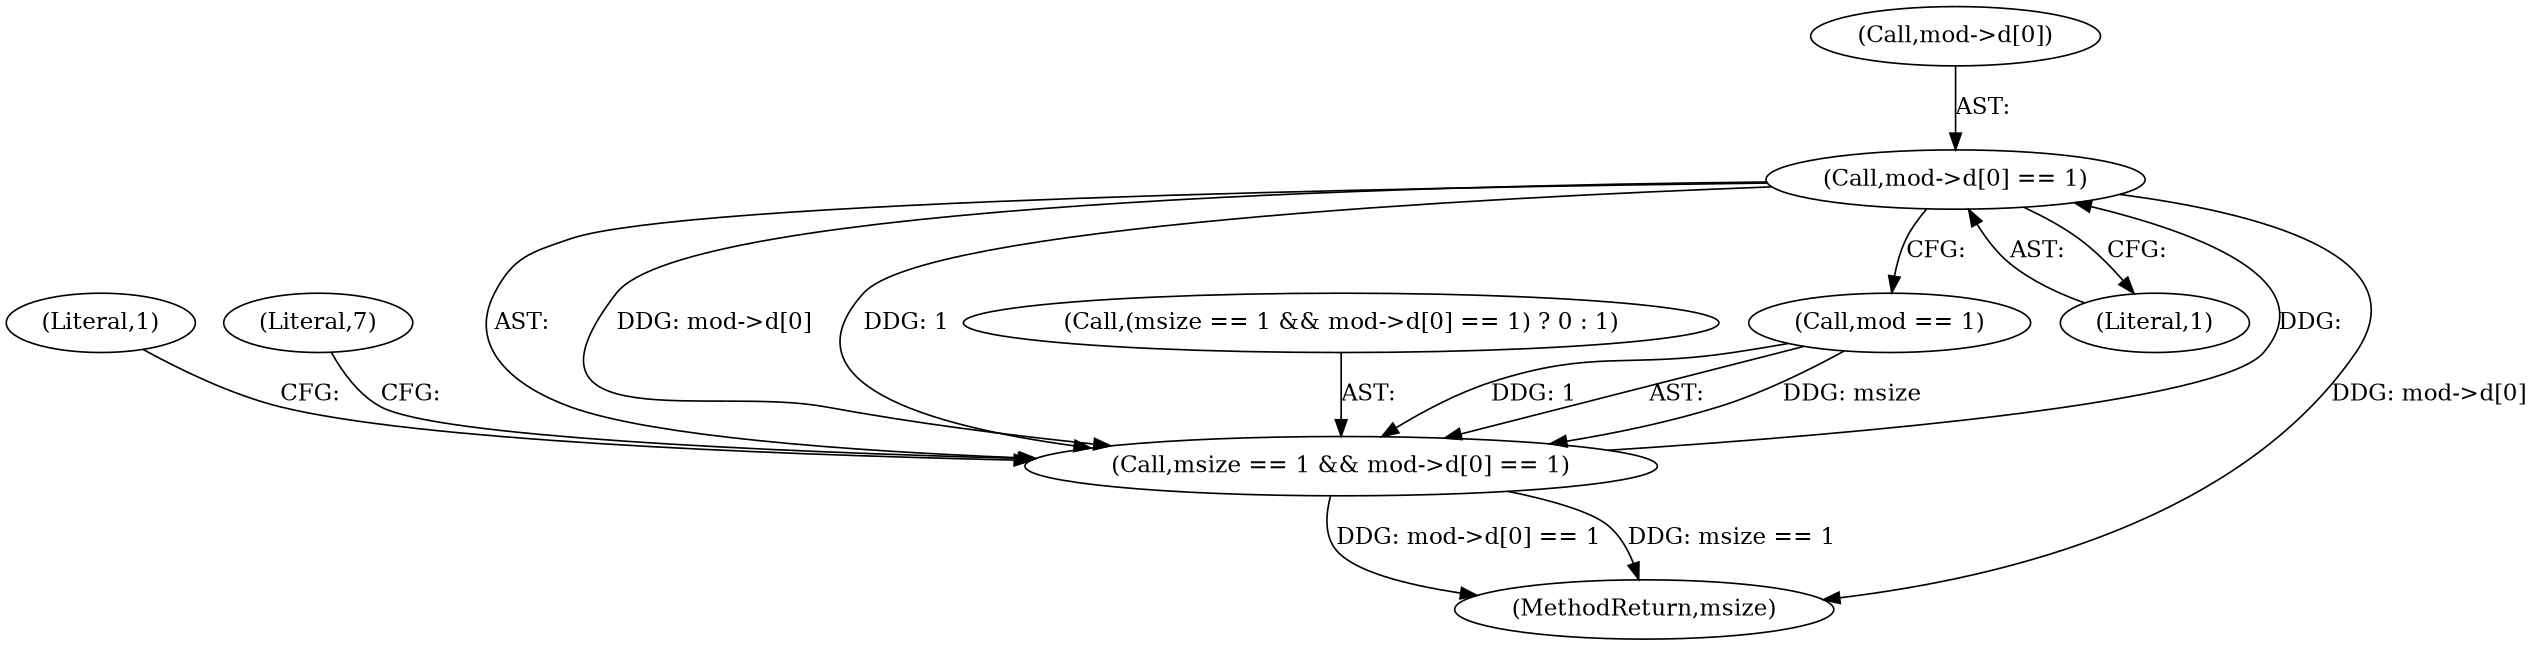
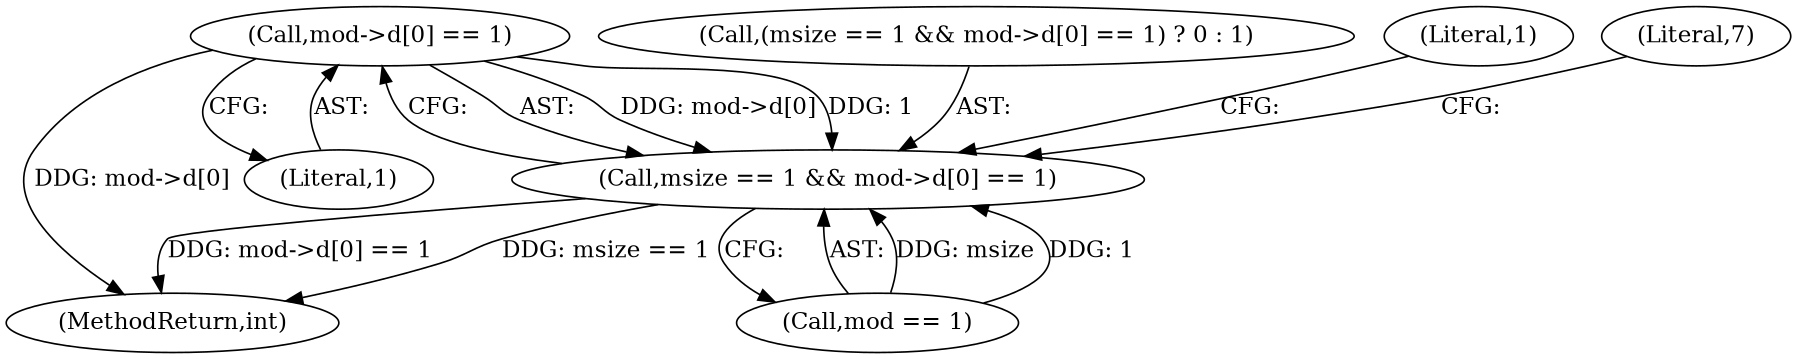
(1956, 36) -> none
(1906, 240) -> (720, 252)
(2314, 323) -> (442, 108)
(1644, 609) -> (173, 323)
